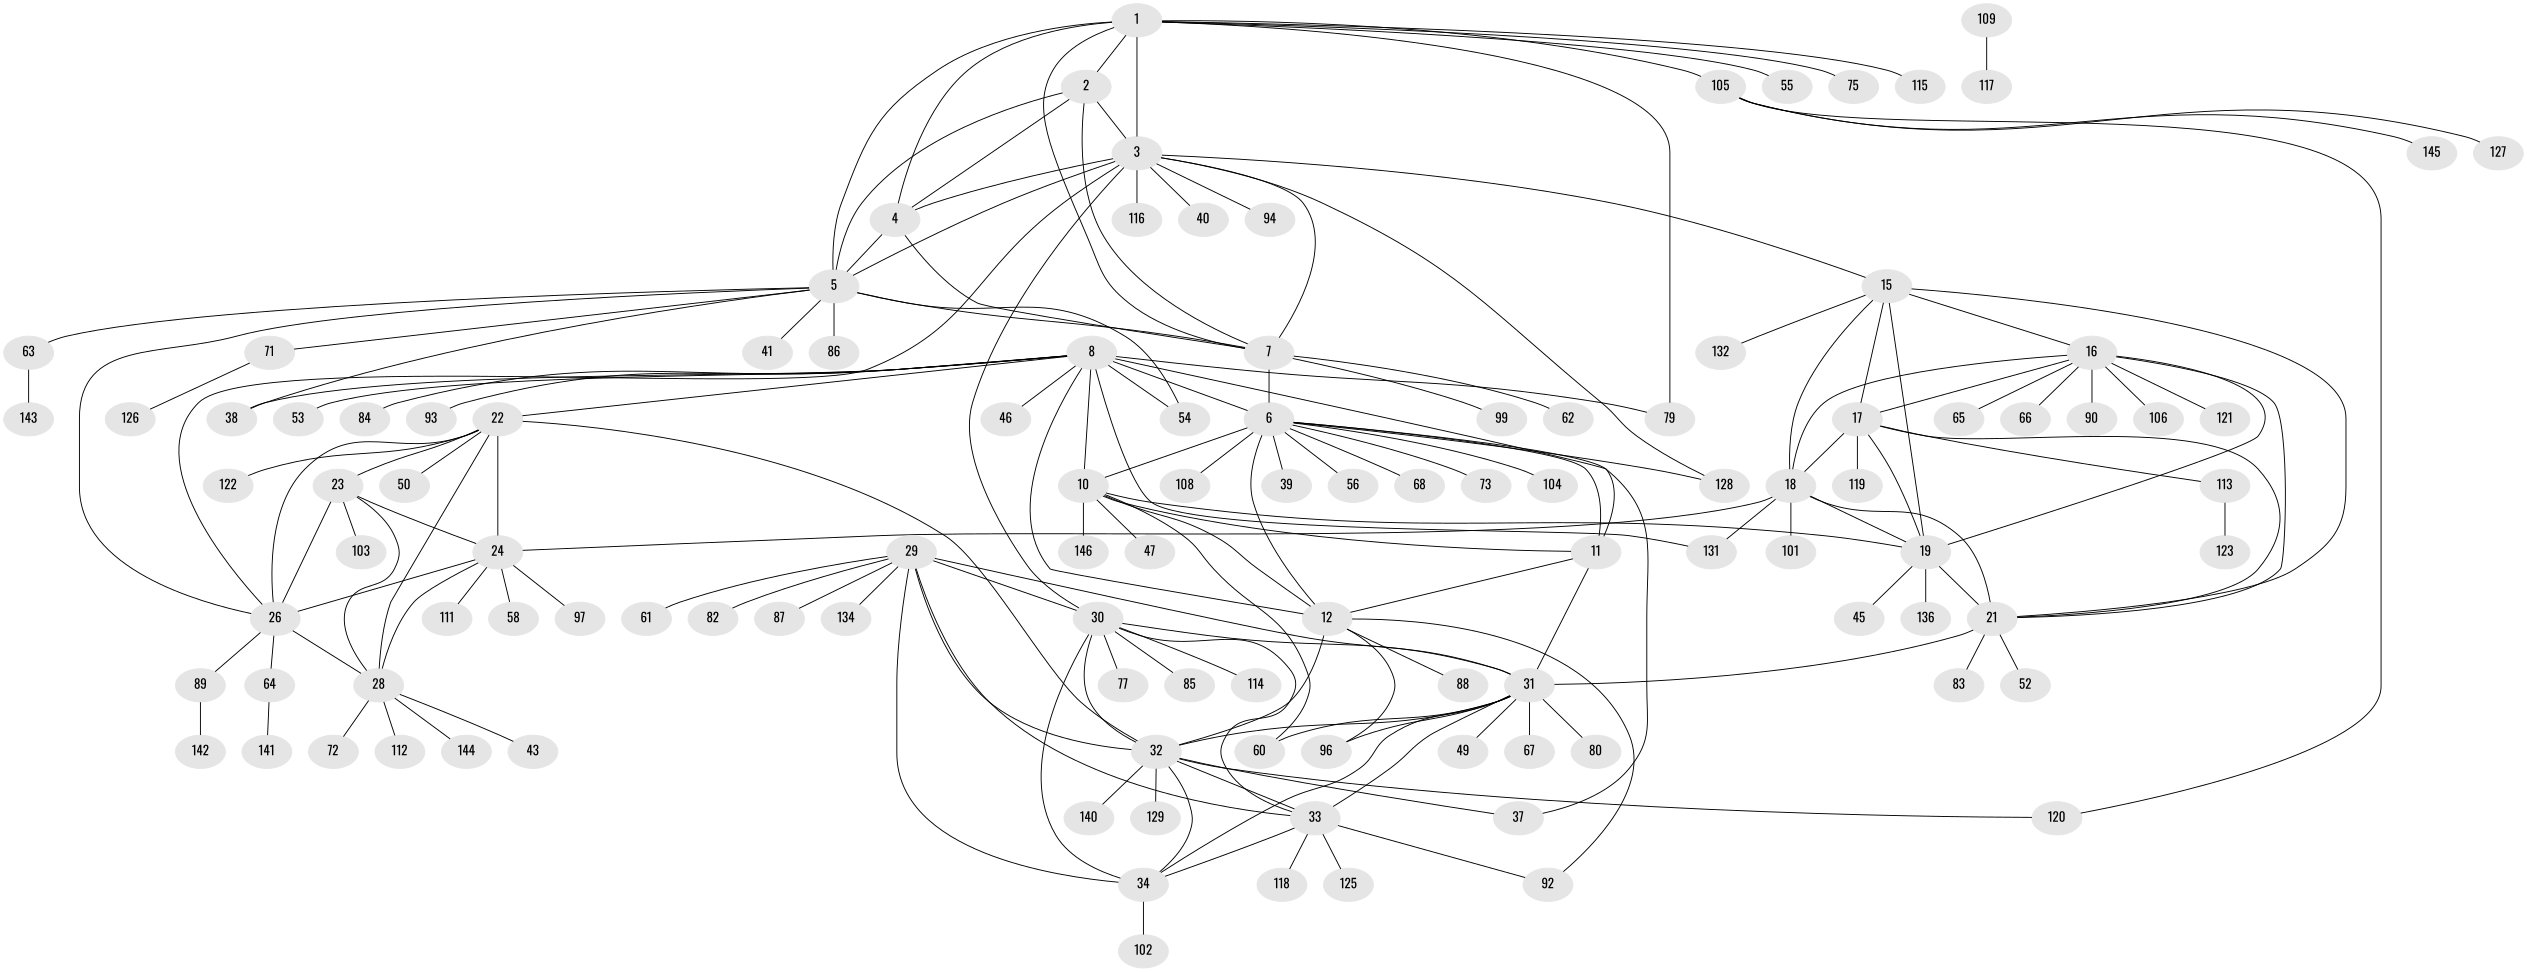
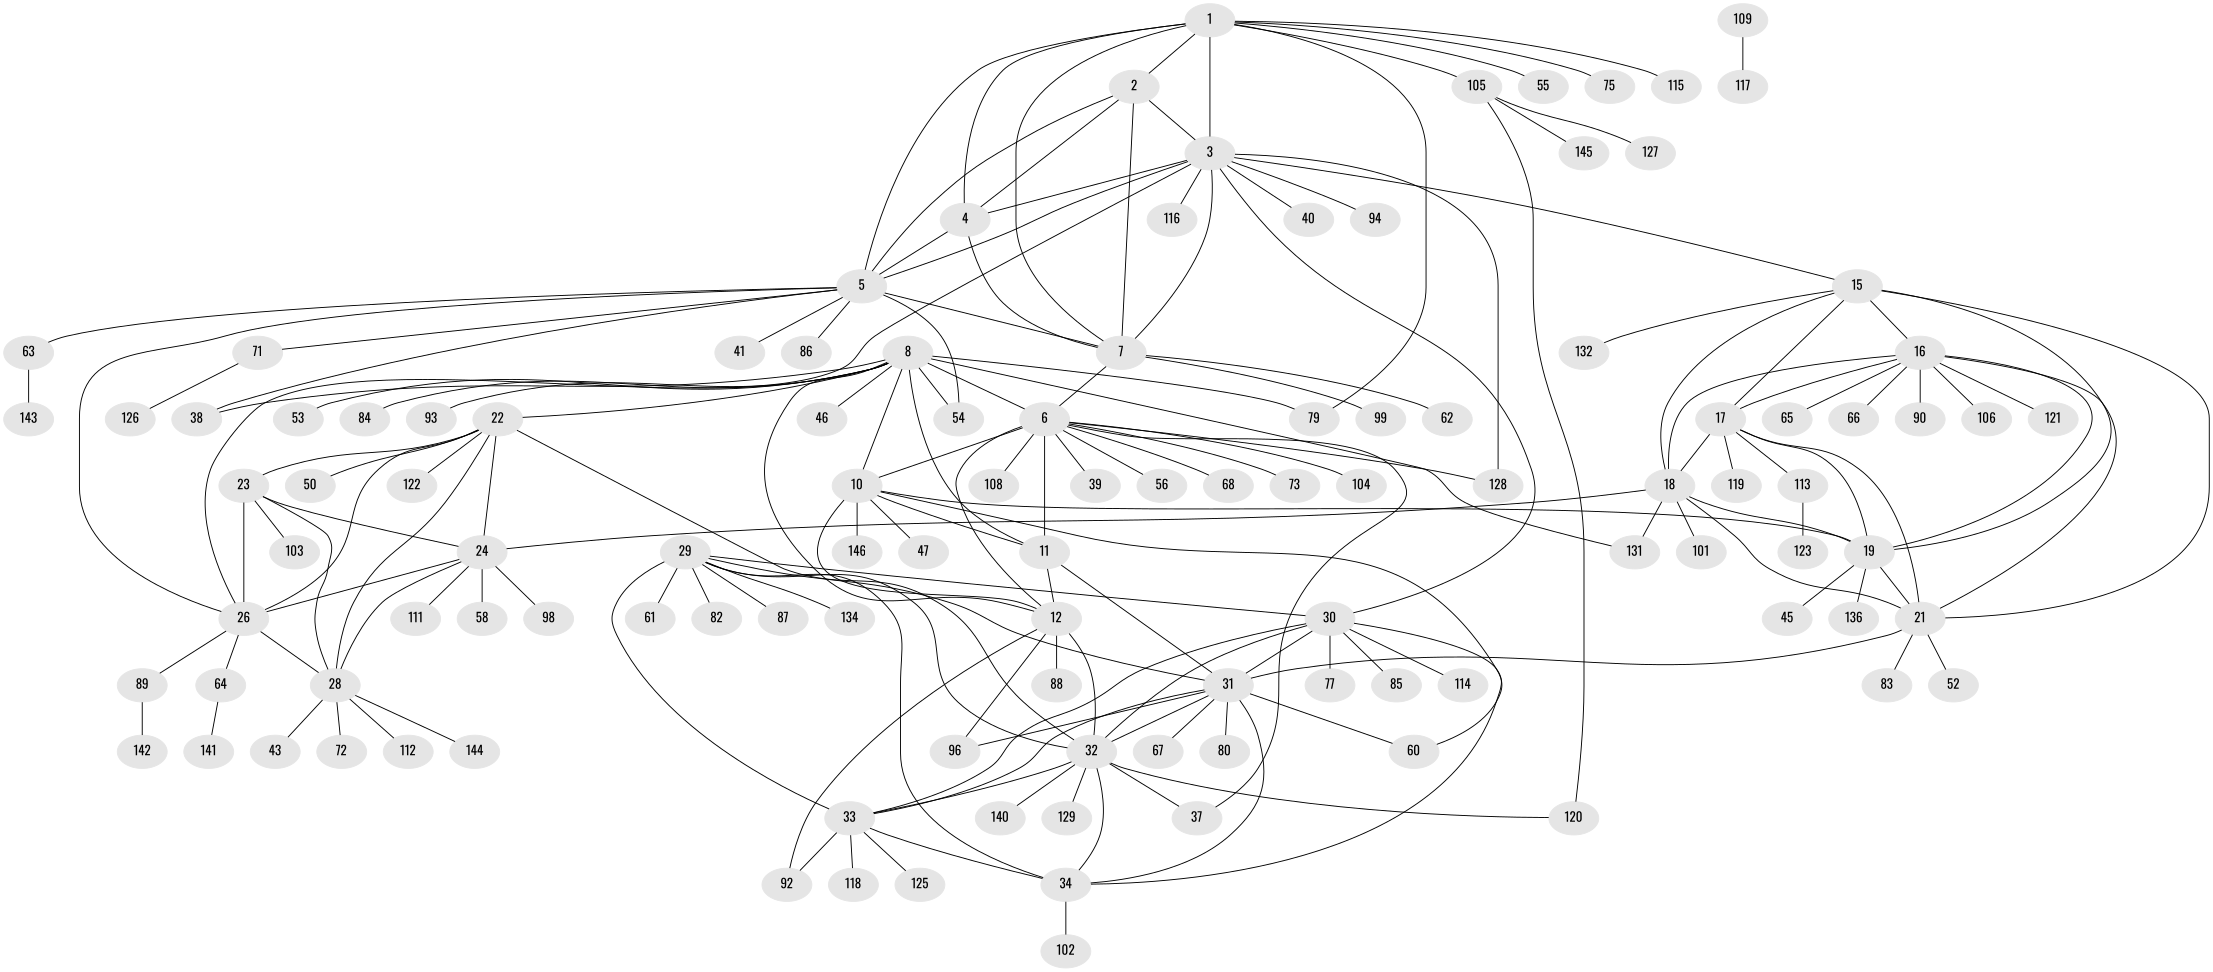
(580, 619) -> (549, 619)
(1463, 752) -> none
